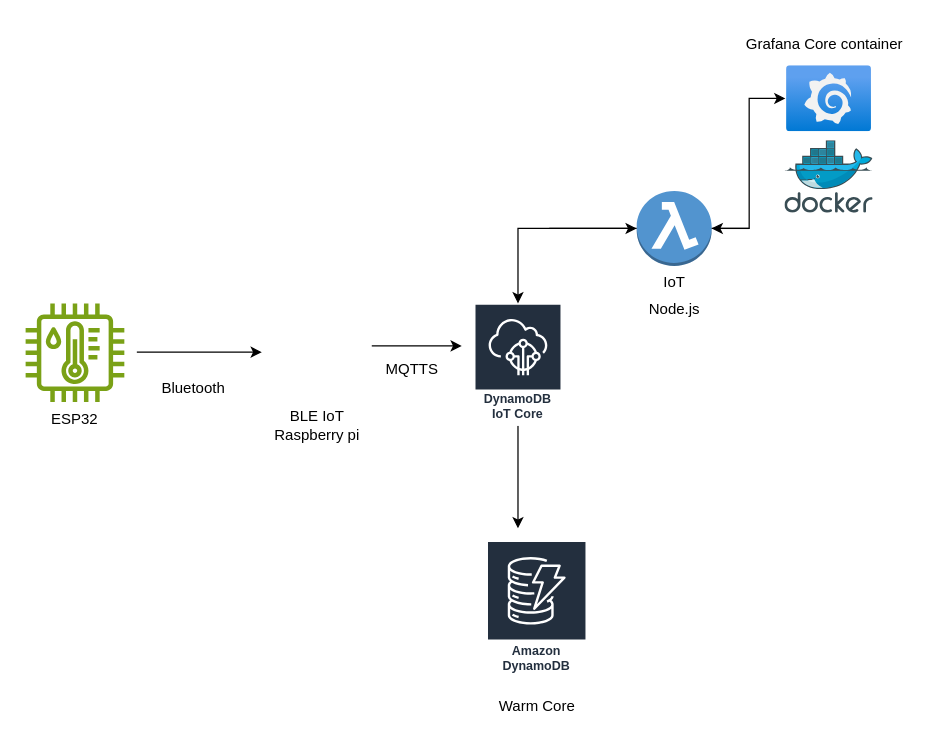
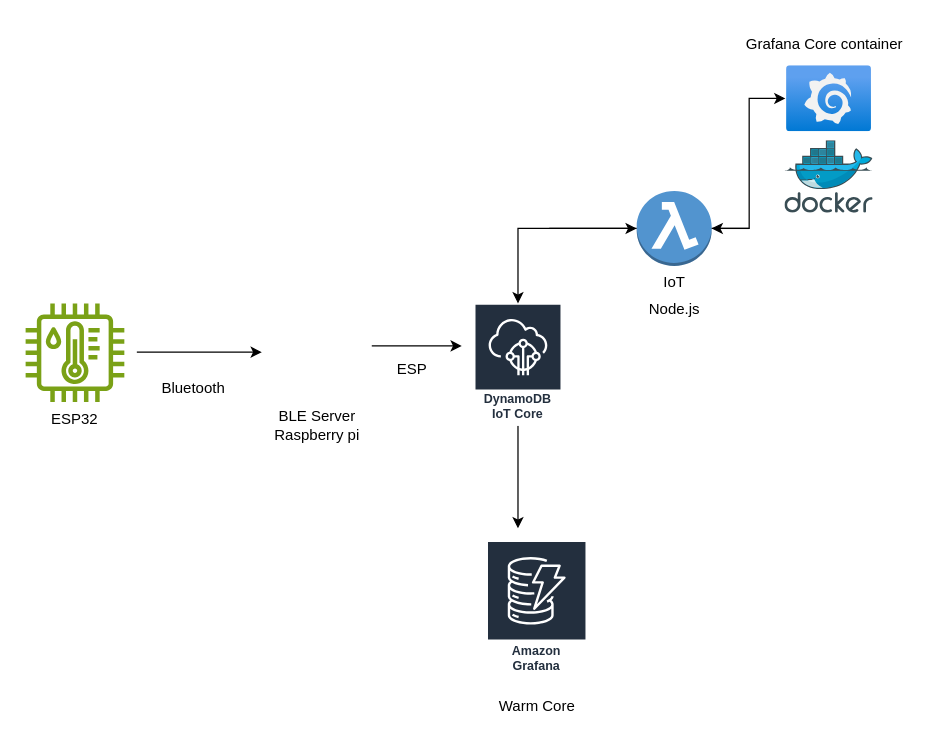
(413, 369) -> (413, 369)
(318, 426) -> (318, 426)
(537, 658) -> (537, 666)
